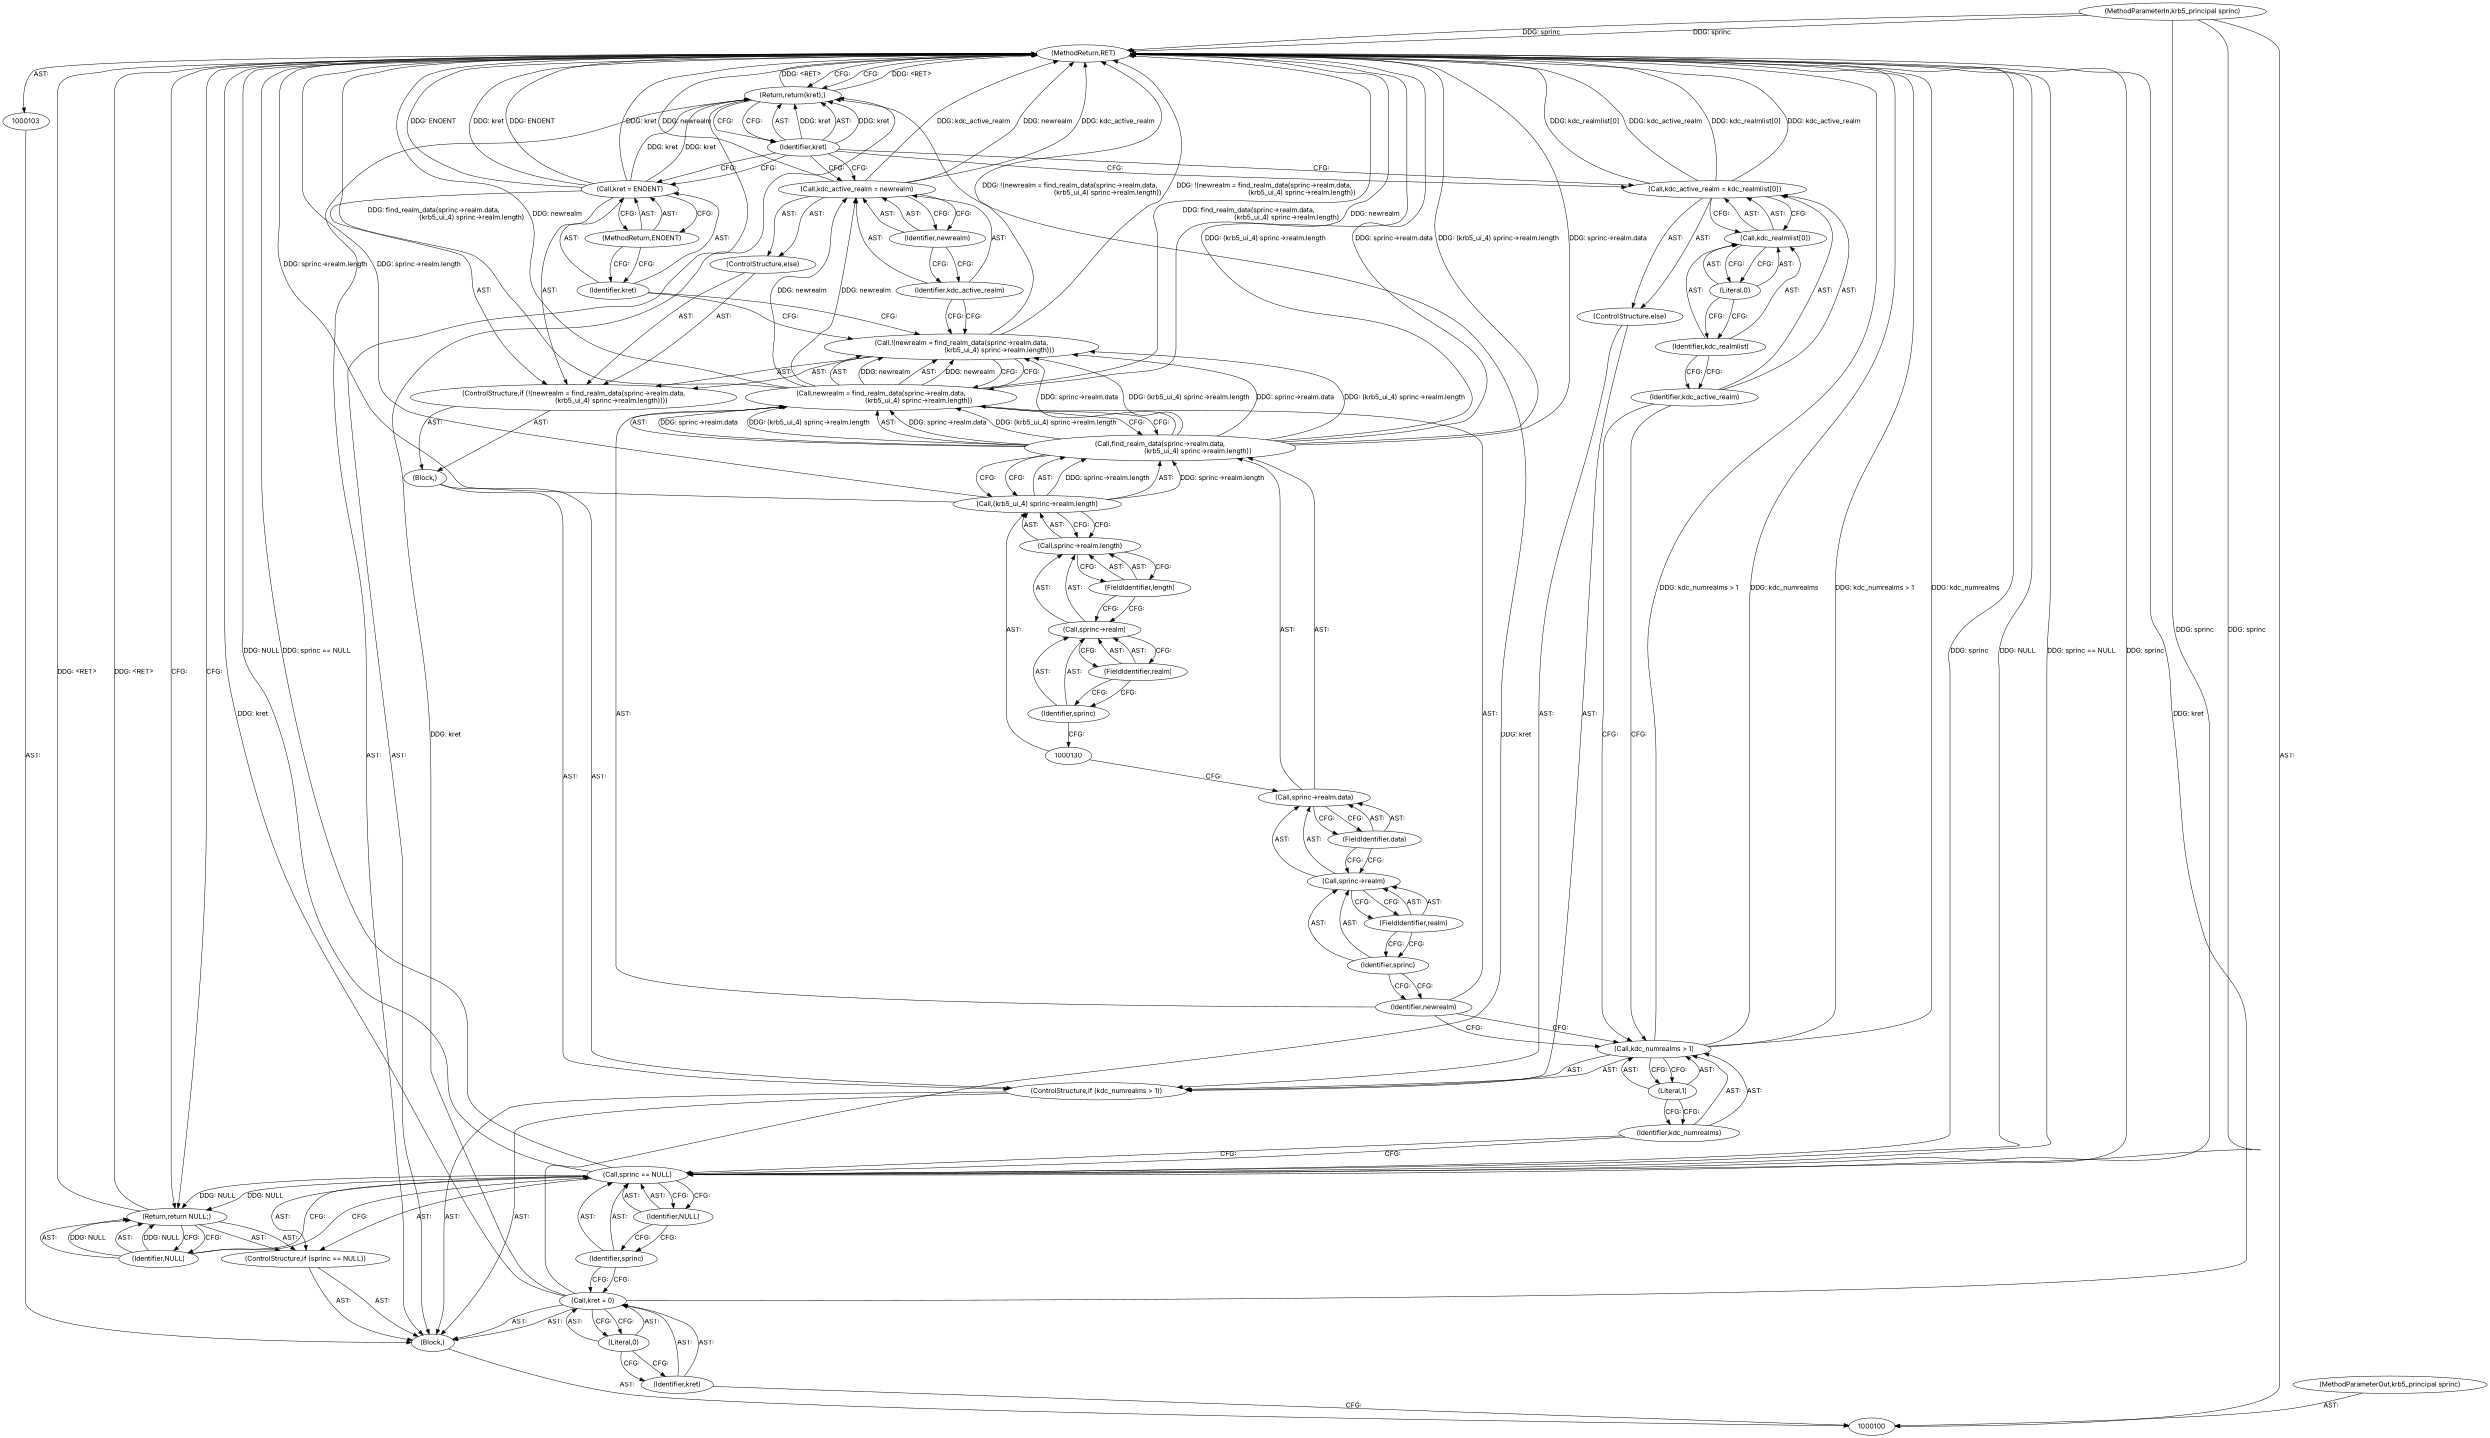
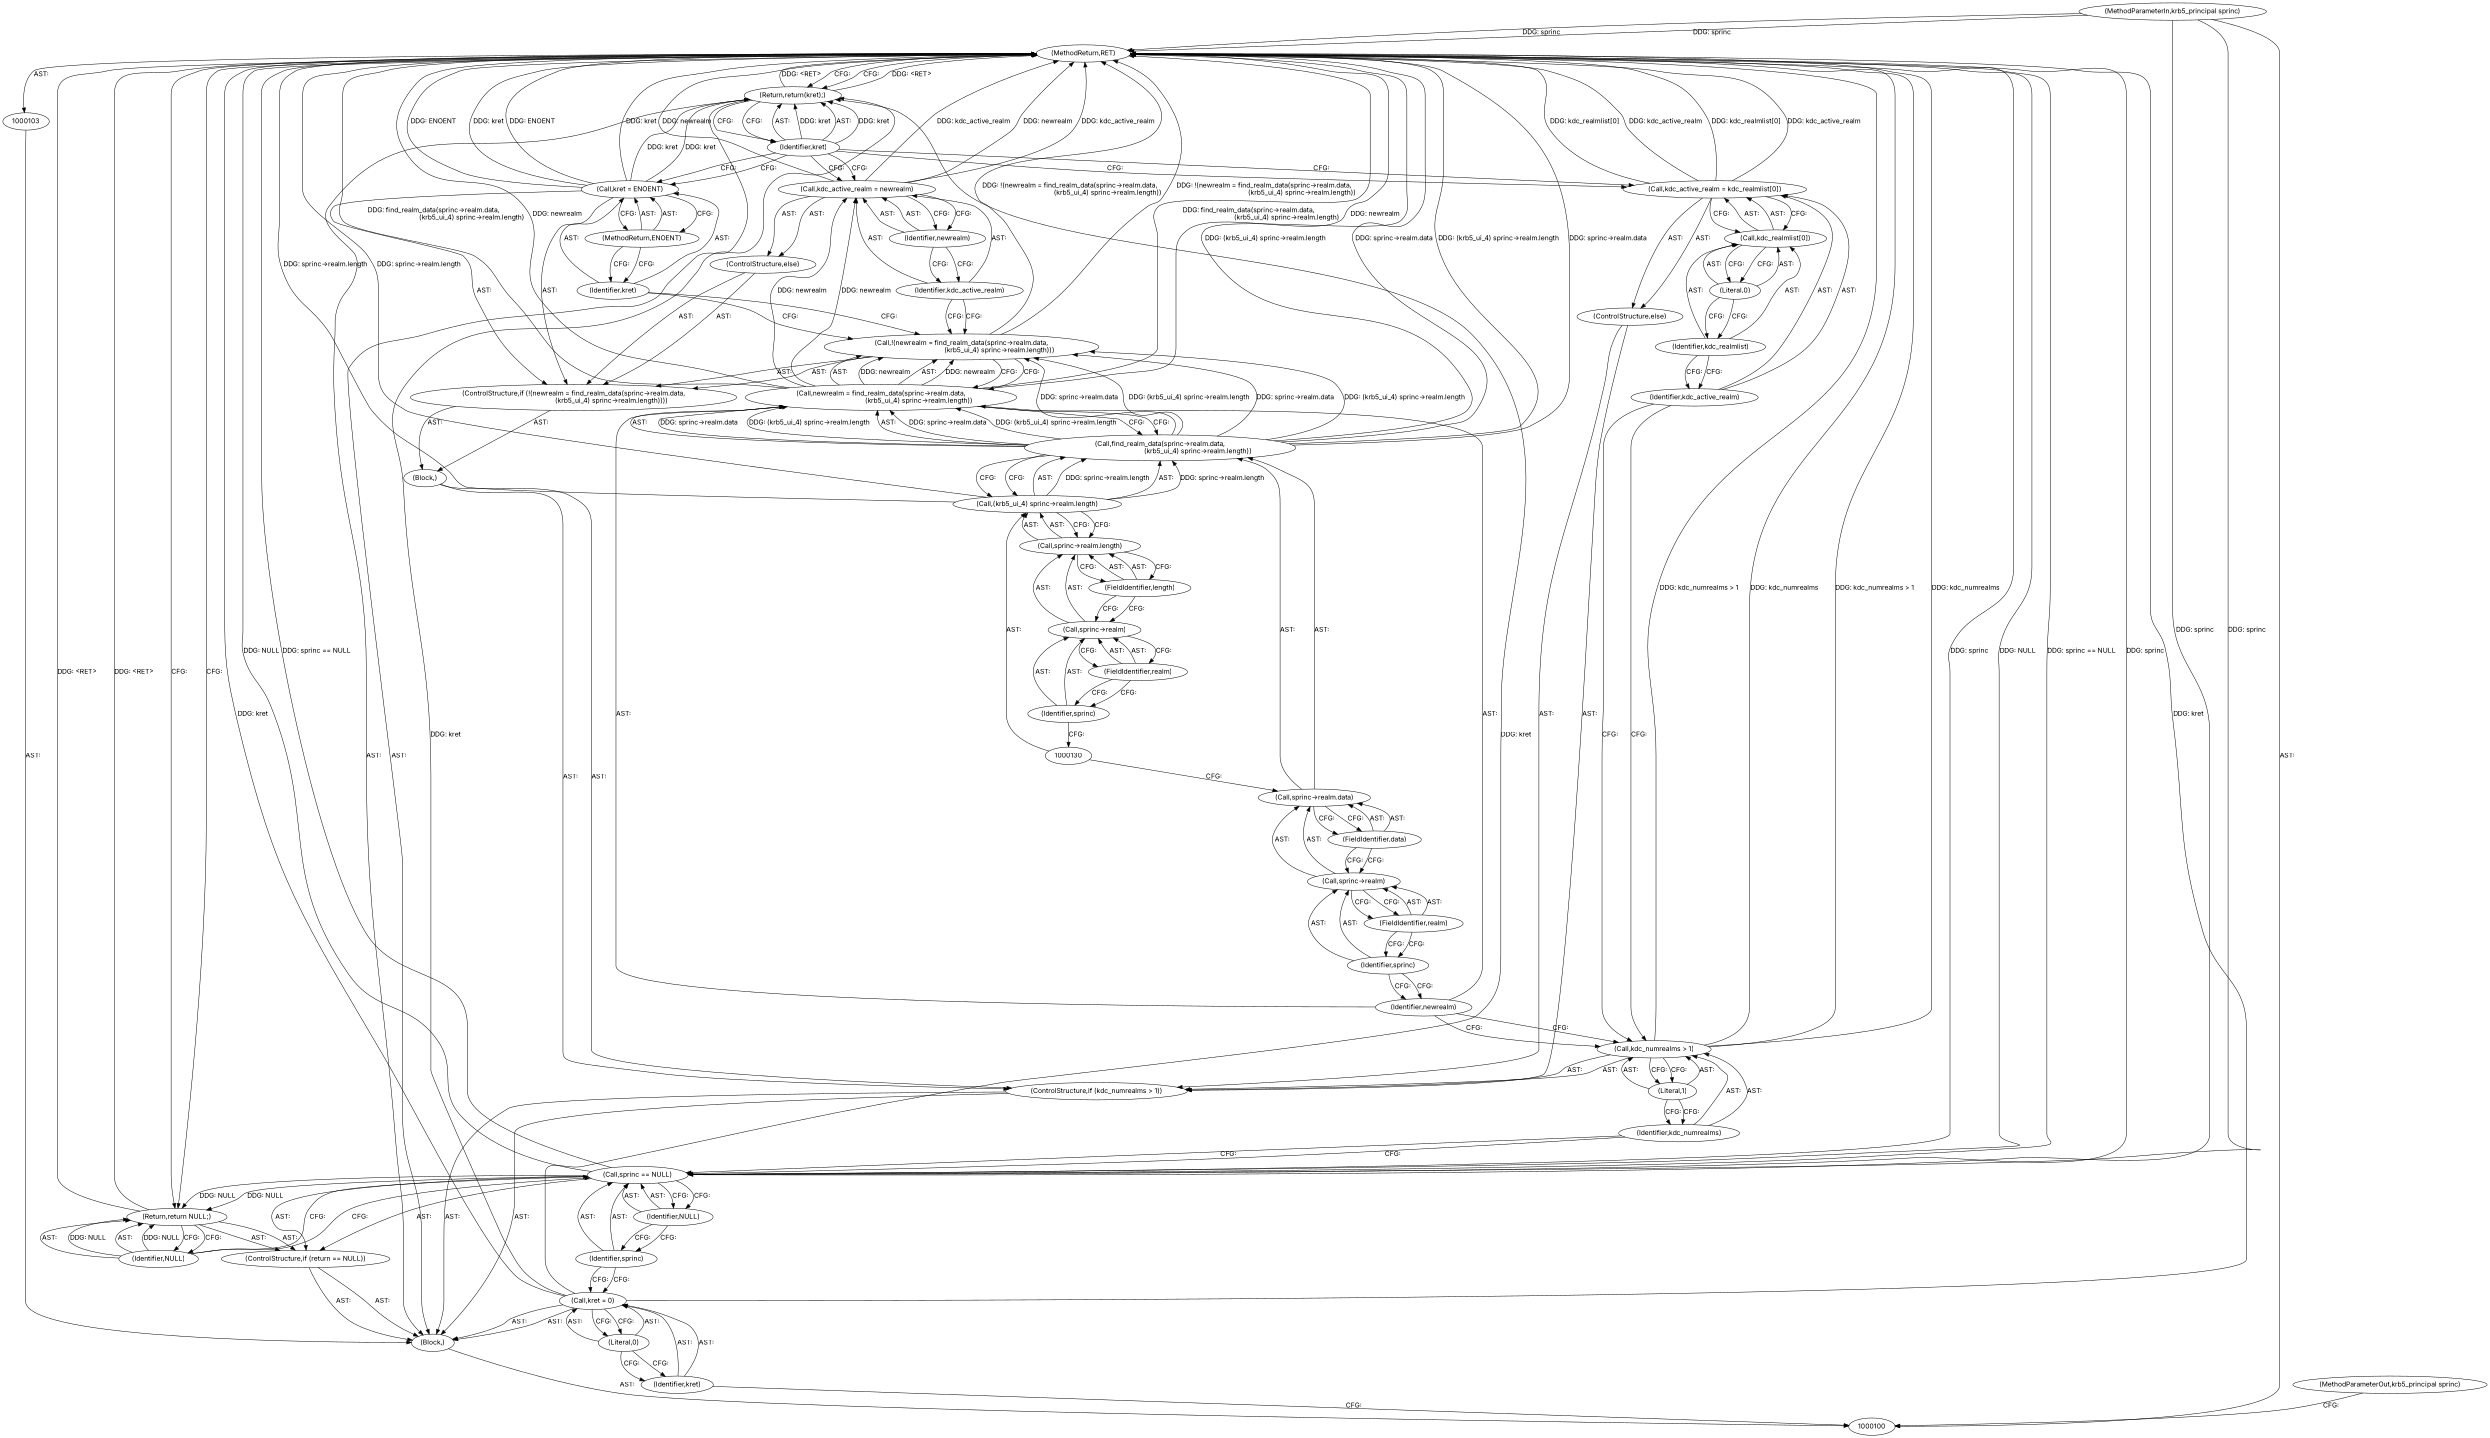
(306, 1259) -> (306, 1259)
(2332, 1406) -> (2332, 1406)
